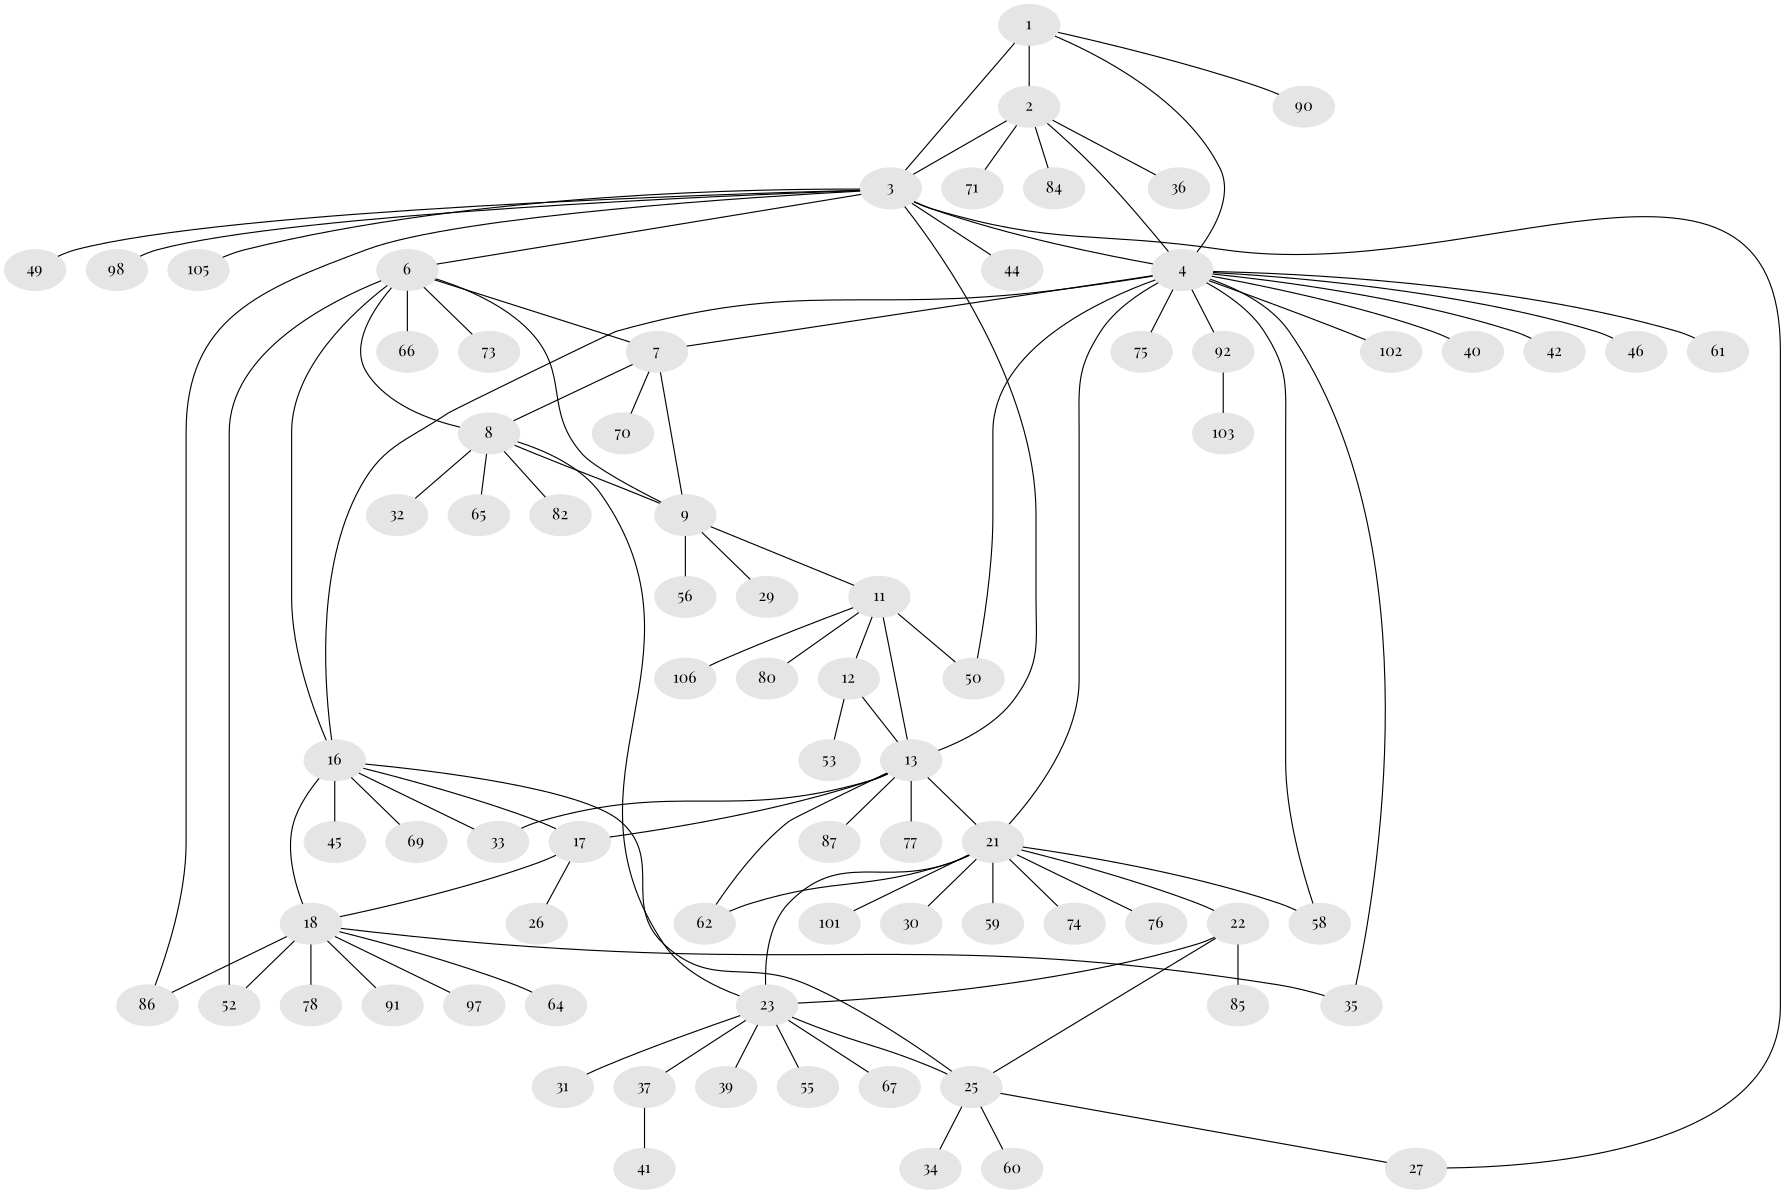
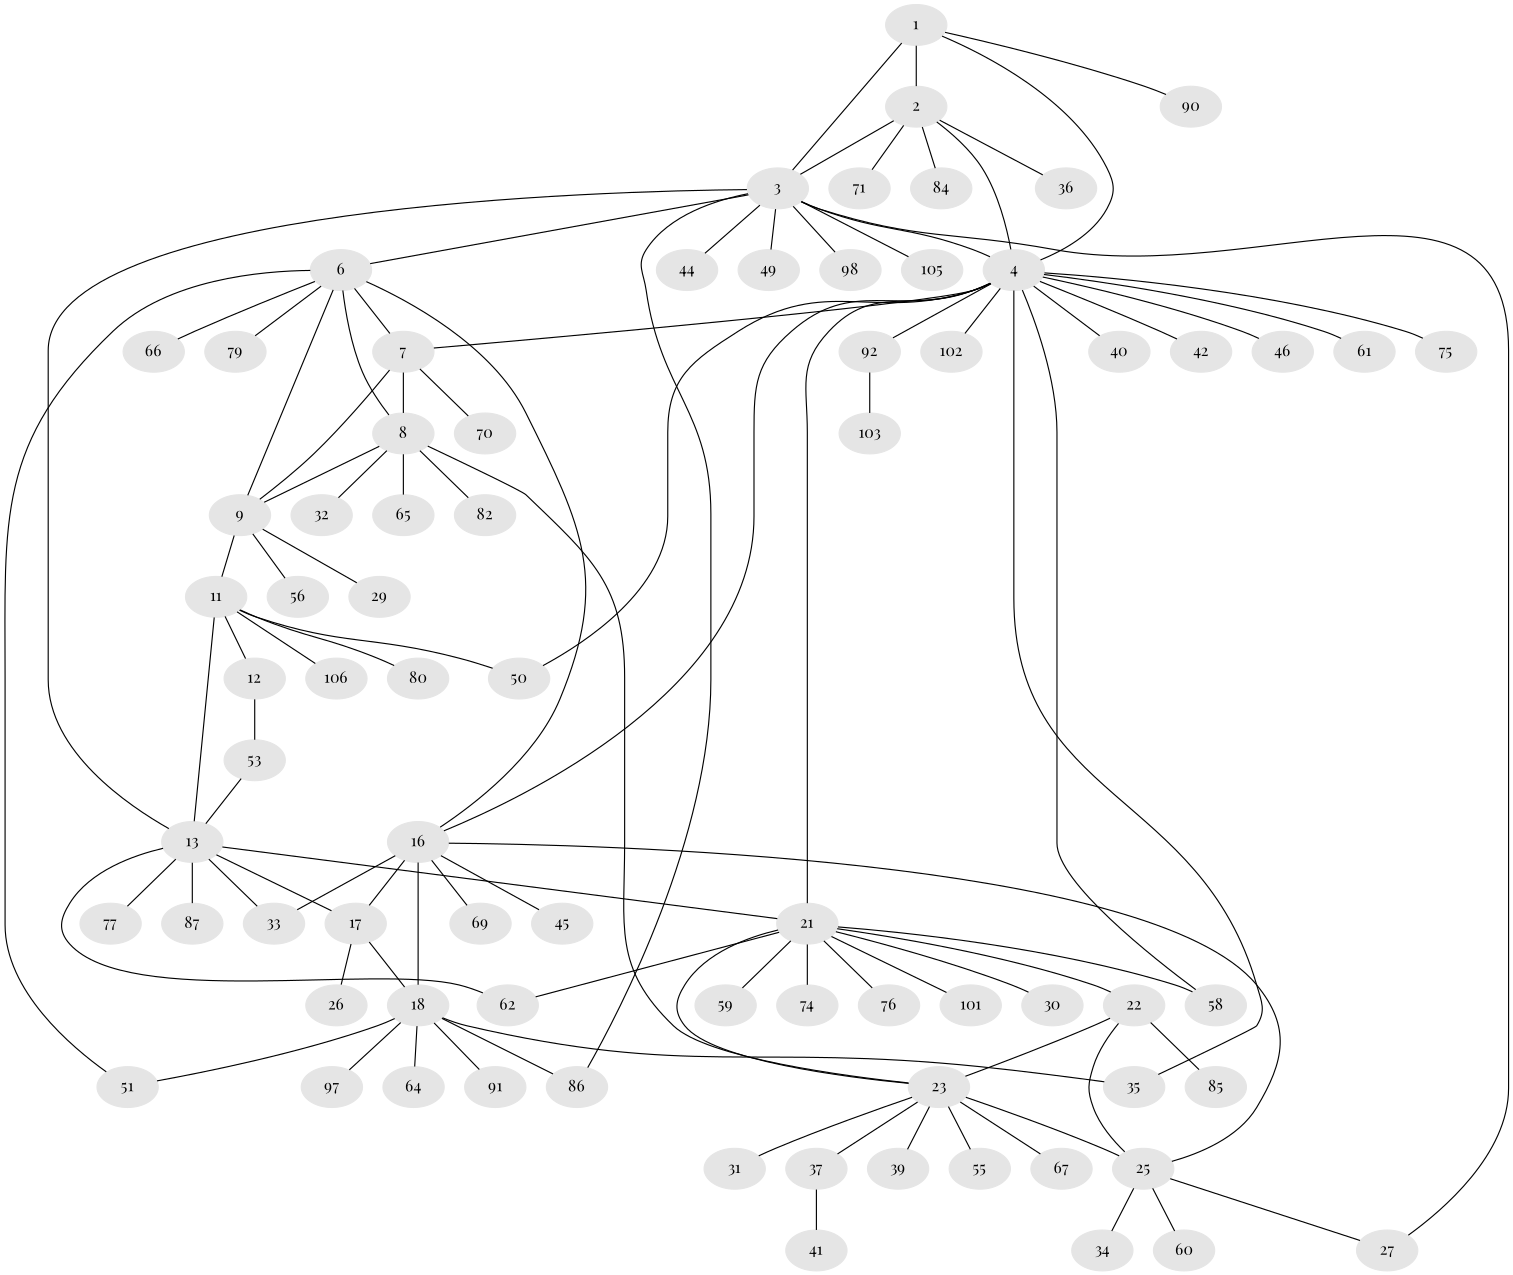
(489, 352) -> (235, 352)
(880, 719) -> (223, 801)
(229, 1005) -> (128, 1087)
(311, 1005) -> none
